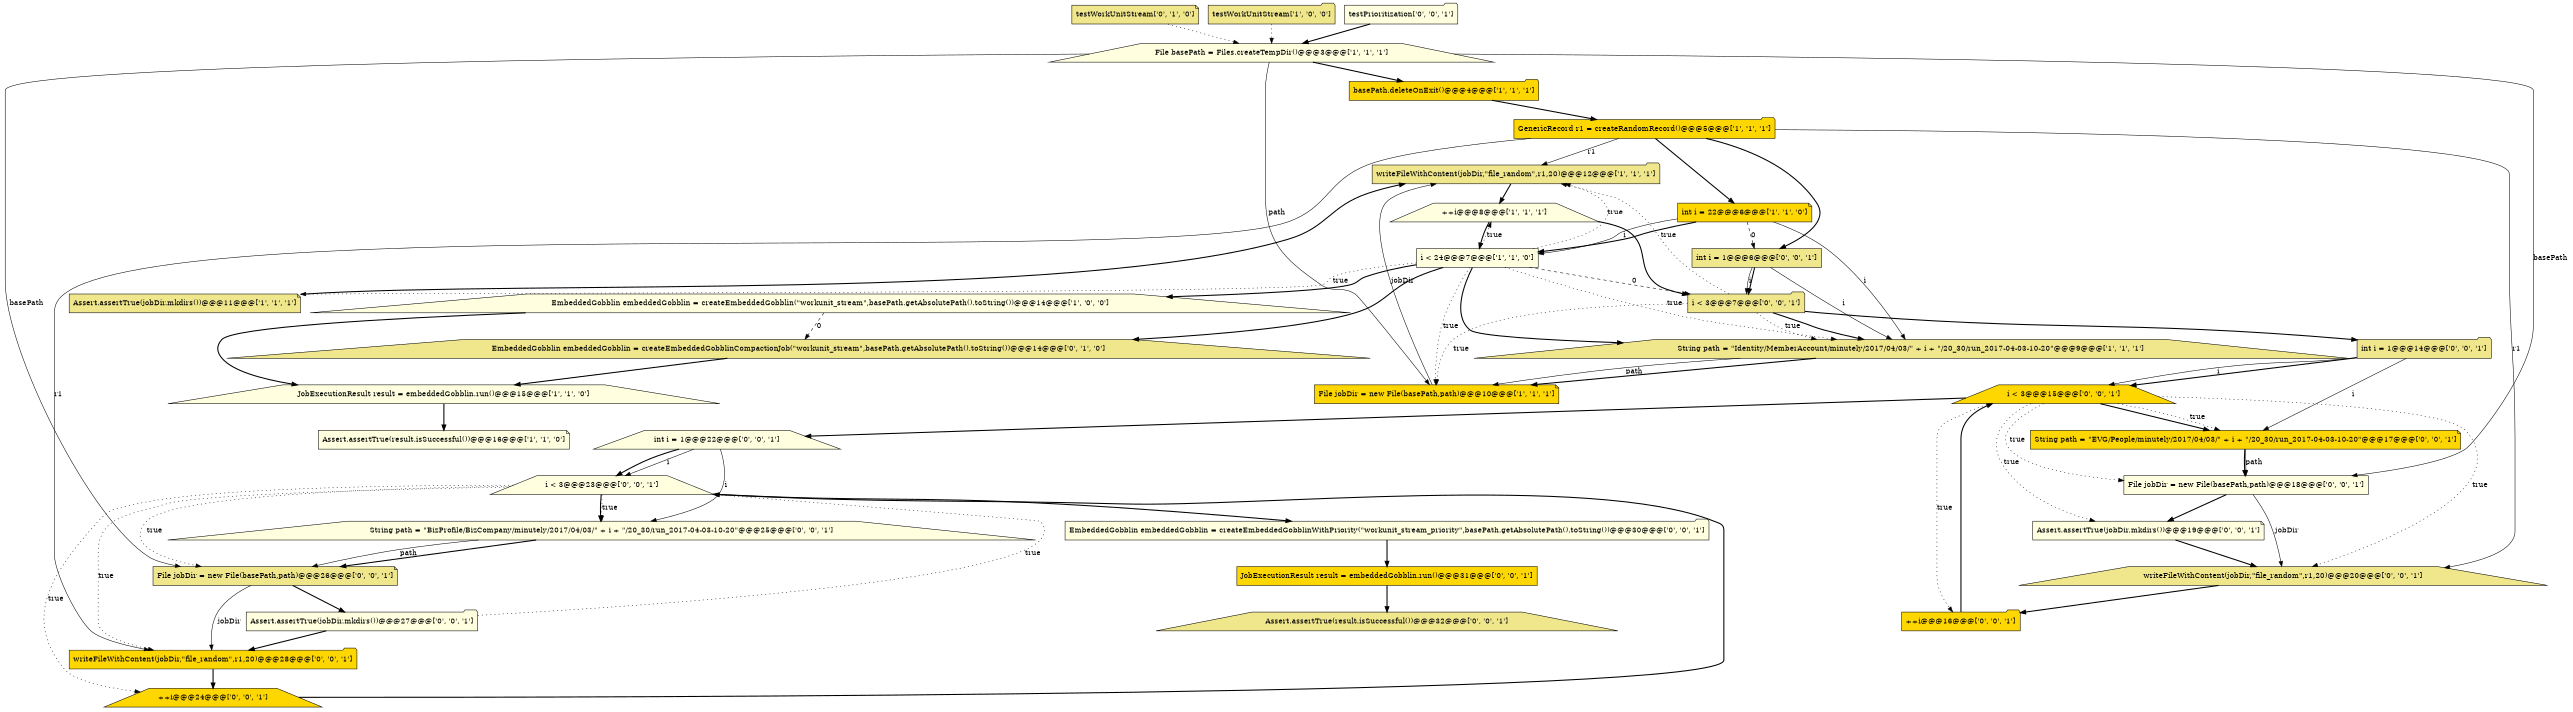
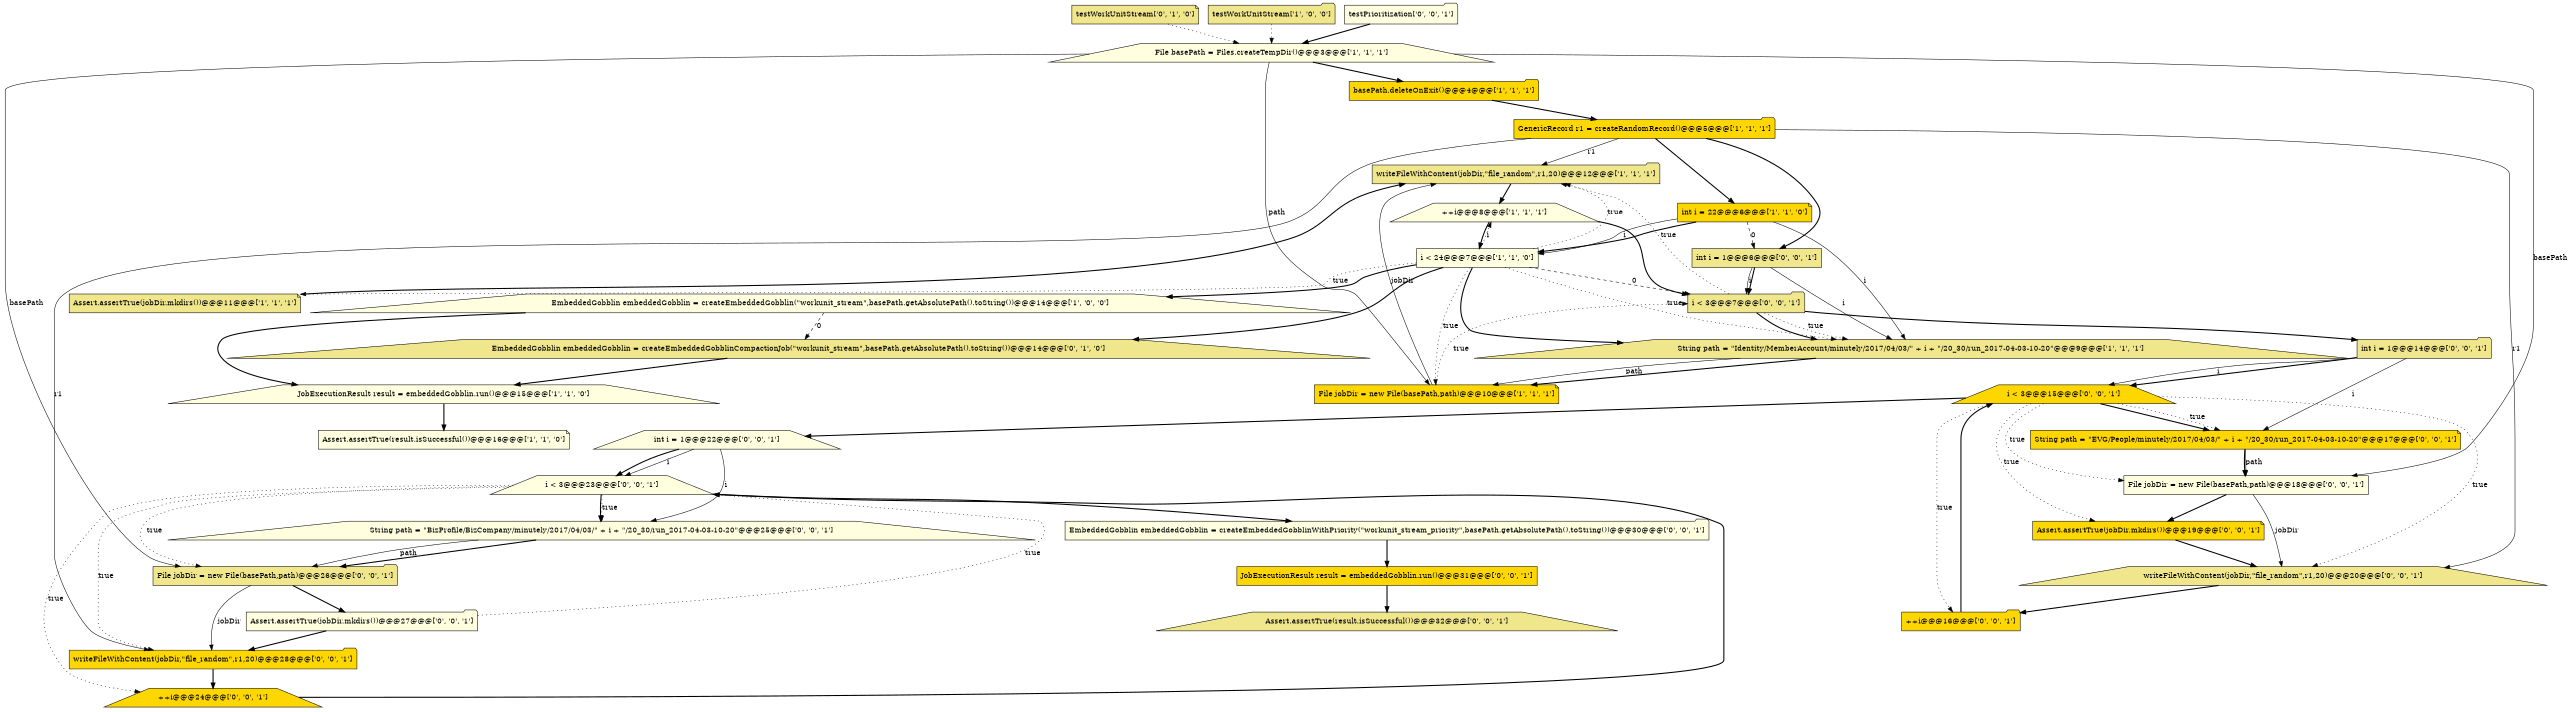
(1495, 235) -> (1488, 235)
(1546, 312) -> (1541, 313)
(2148, 531) -> (2148, 531)
(275, 576) -> (275, 576)
